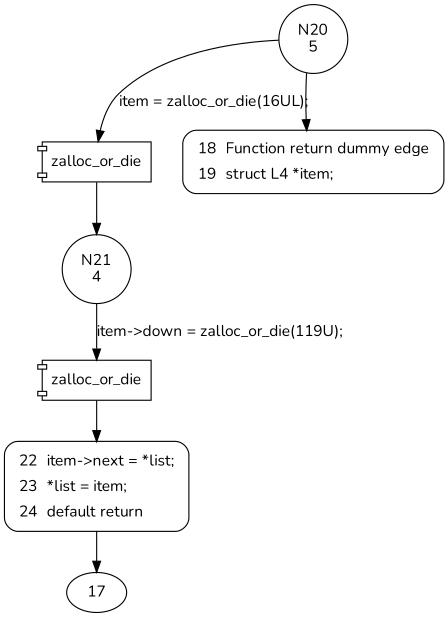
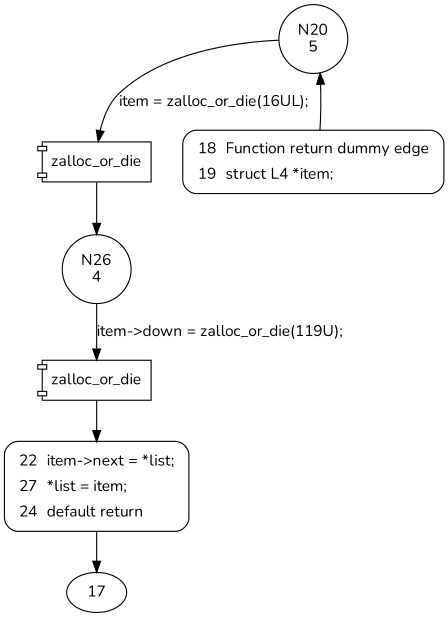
(306, 96) -> (321, 108)
(97, 269) -> (97, 269)
(28, 486) -> (28, 486)
